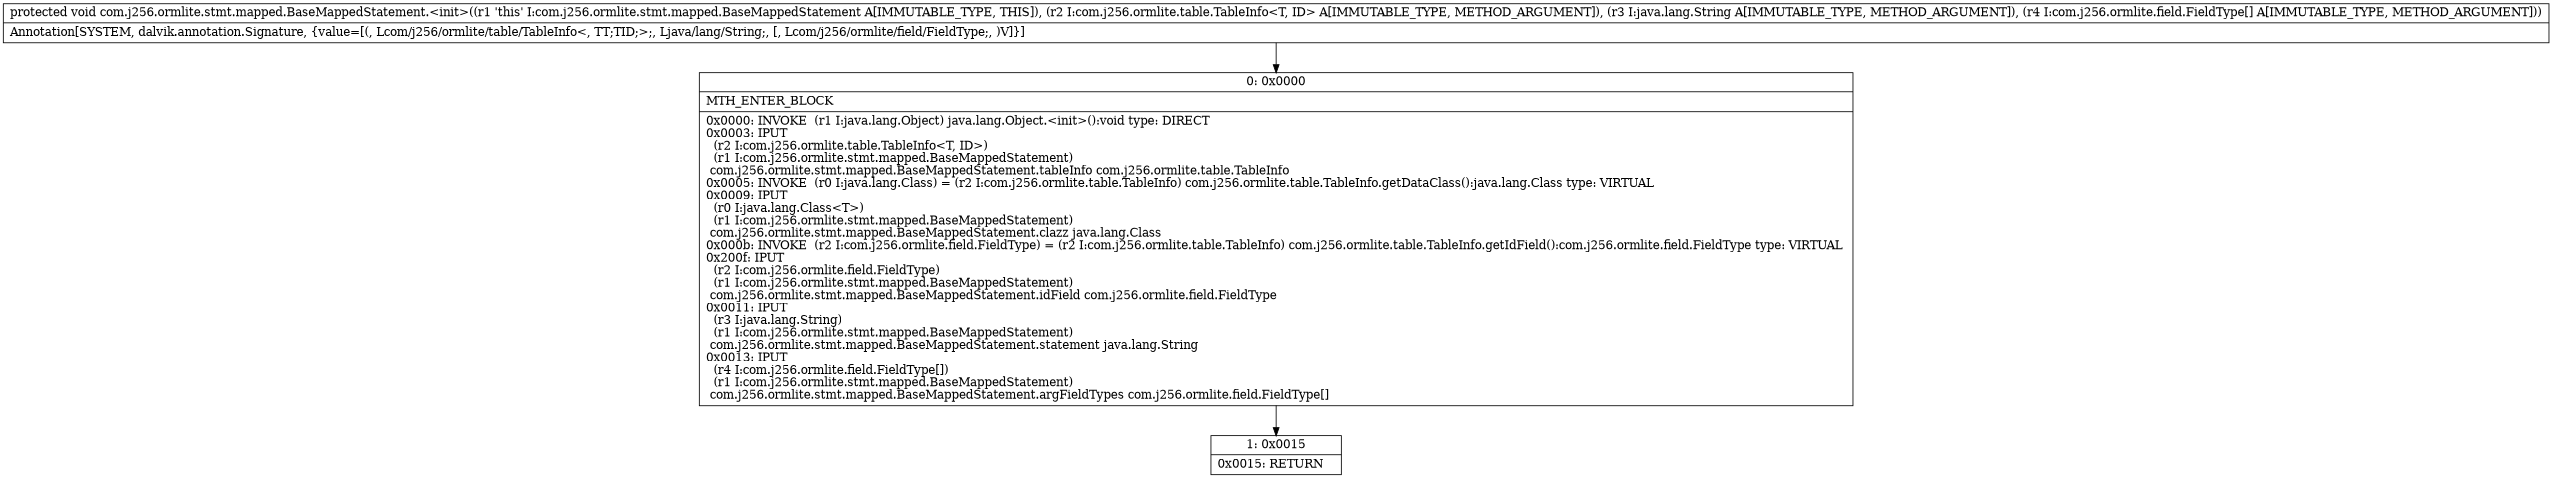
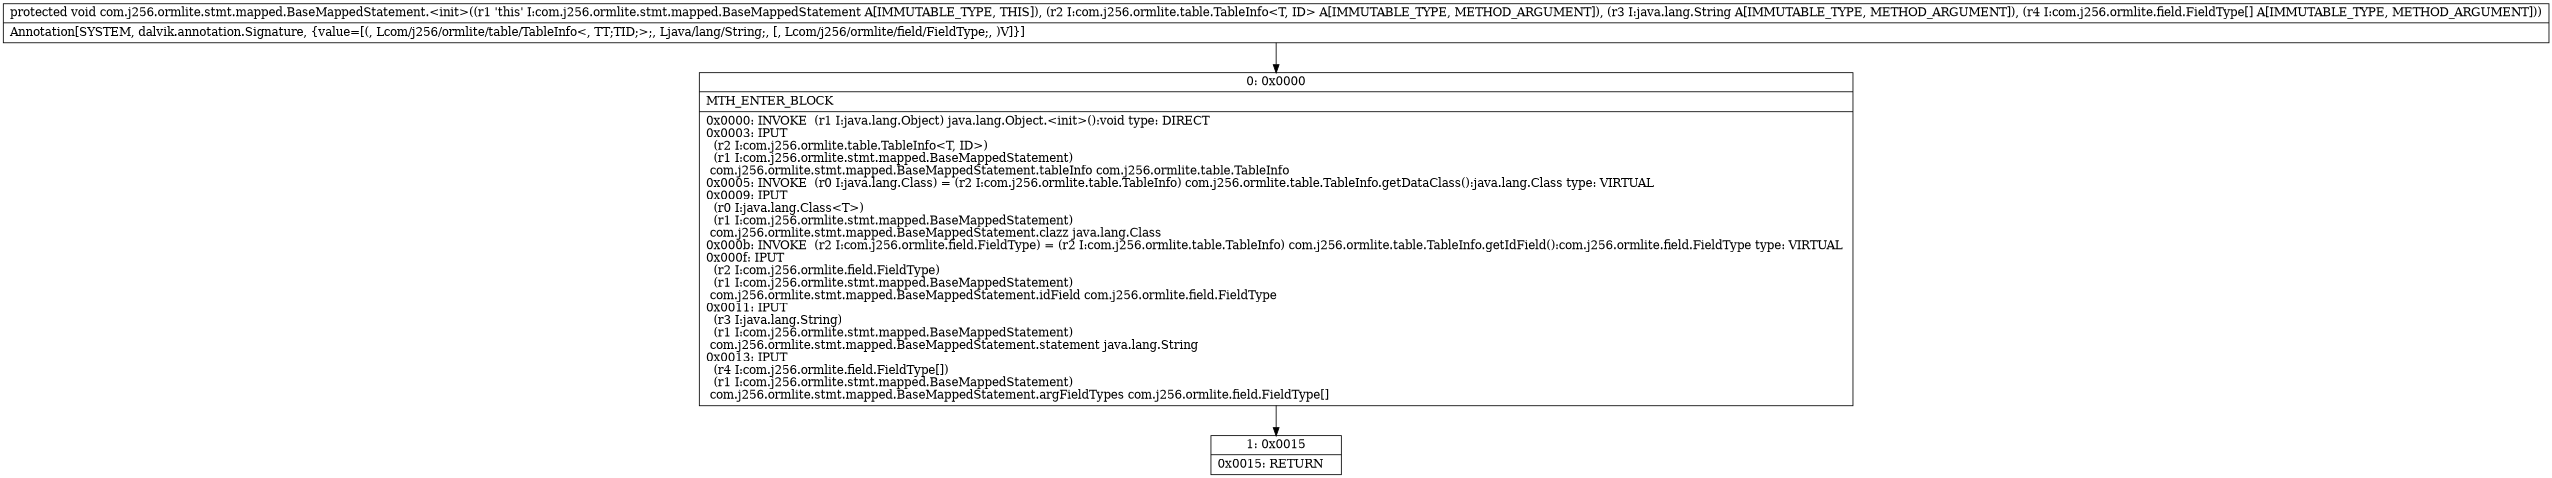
(749, 258) -> (749, 258)
